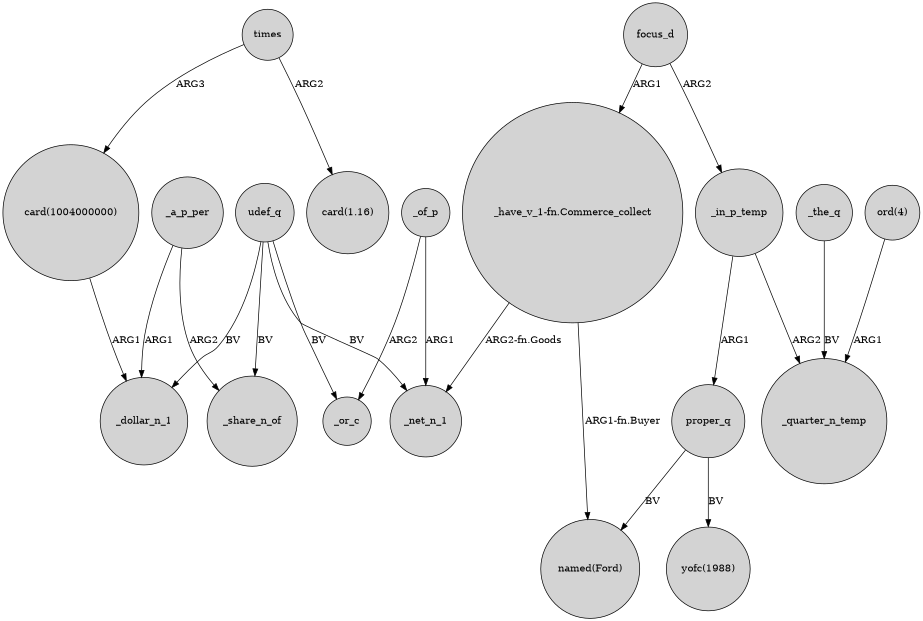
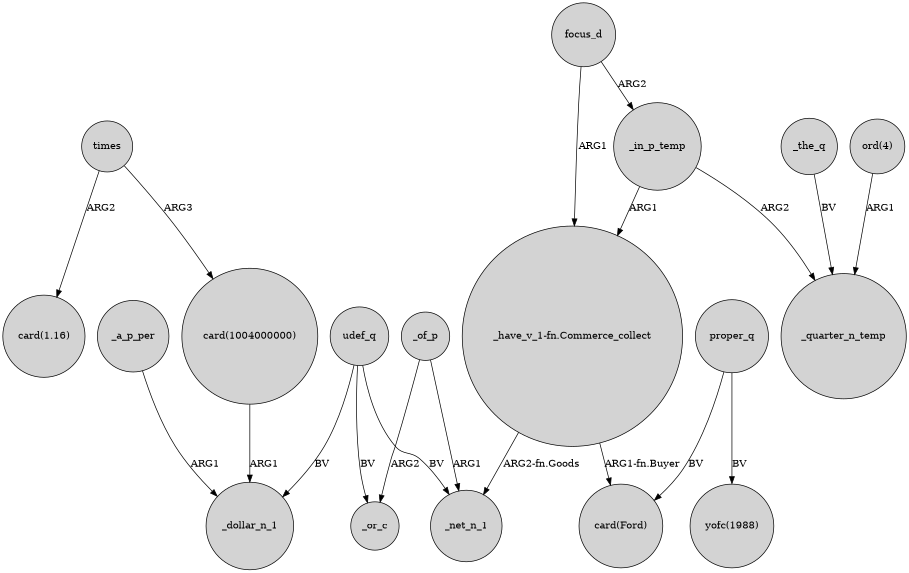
(724, 317) -> (630, 208)
(252, 421) -> none
(590, 569) -> (621, 526)
